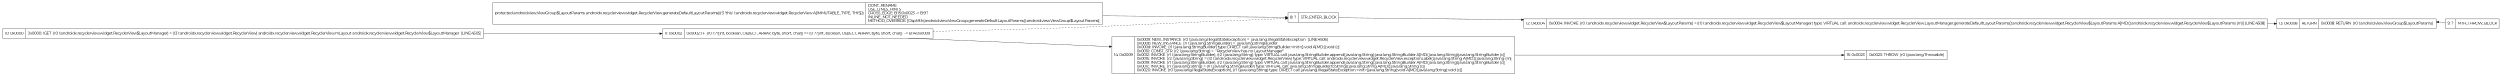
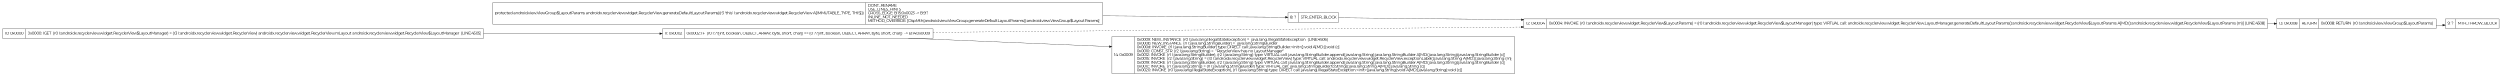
(2442, 22) -> (2439, 25)
(1109, 26) -> (1227, 30)
(1896, 55) -> none
